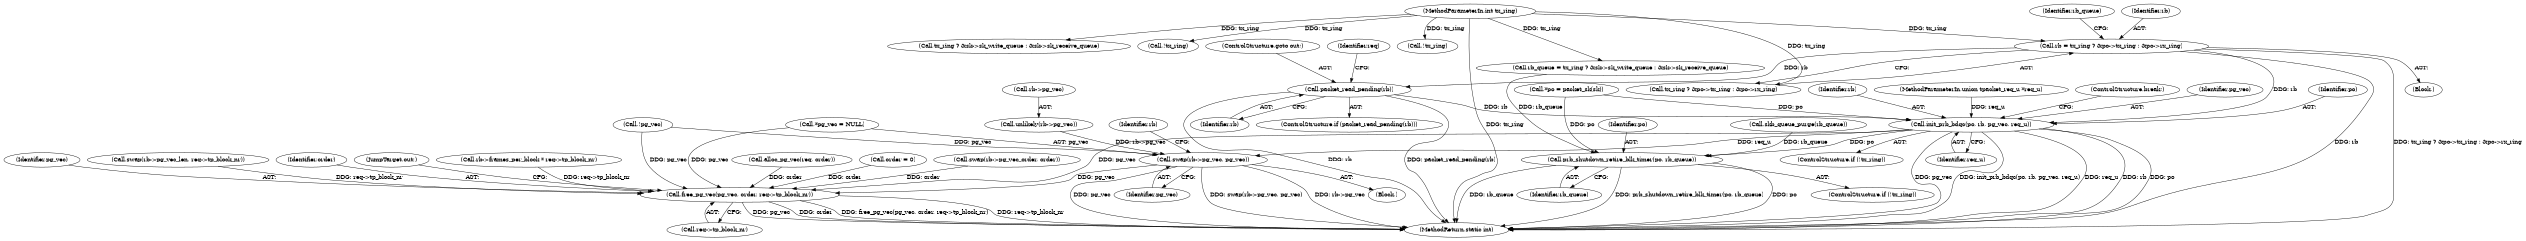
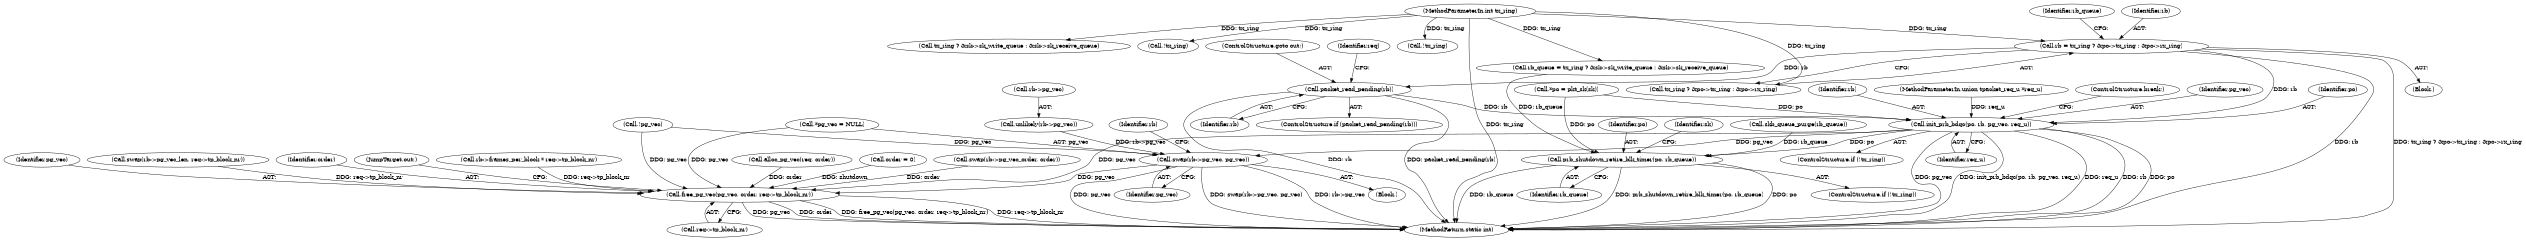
(1566, 90) -> (1566, 90)
none -> (1694, 125)
(1754, 142) -> (1754, 142)
(845, 177) -> (845, 177)
